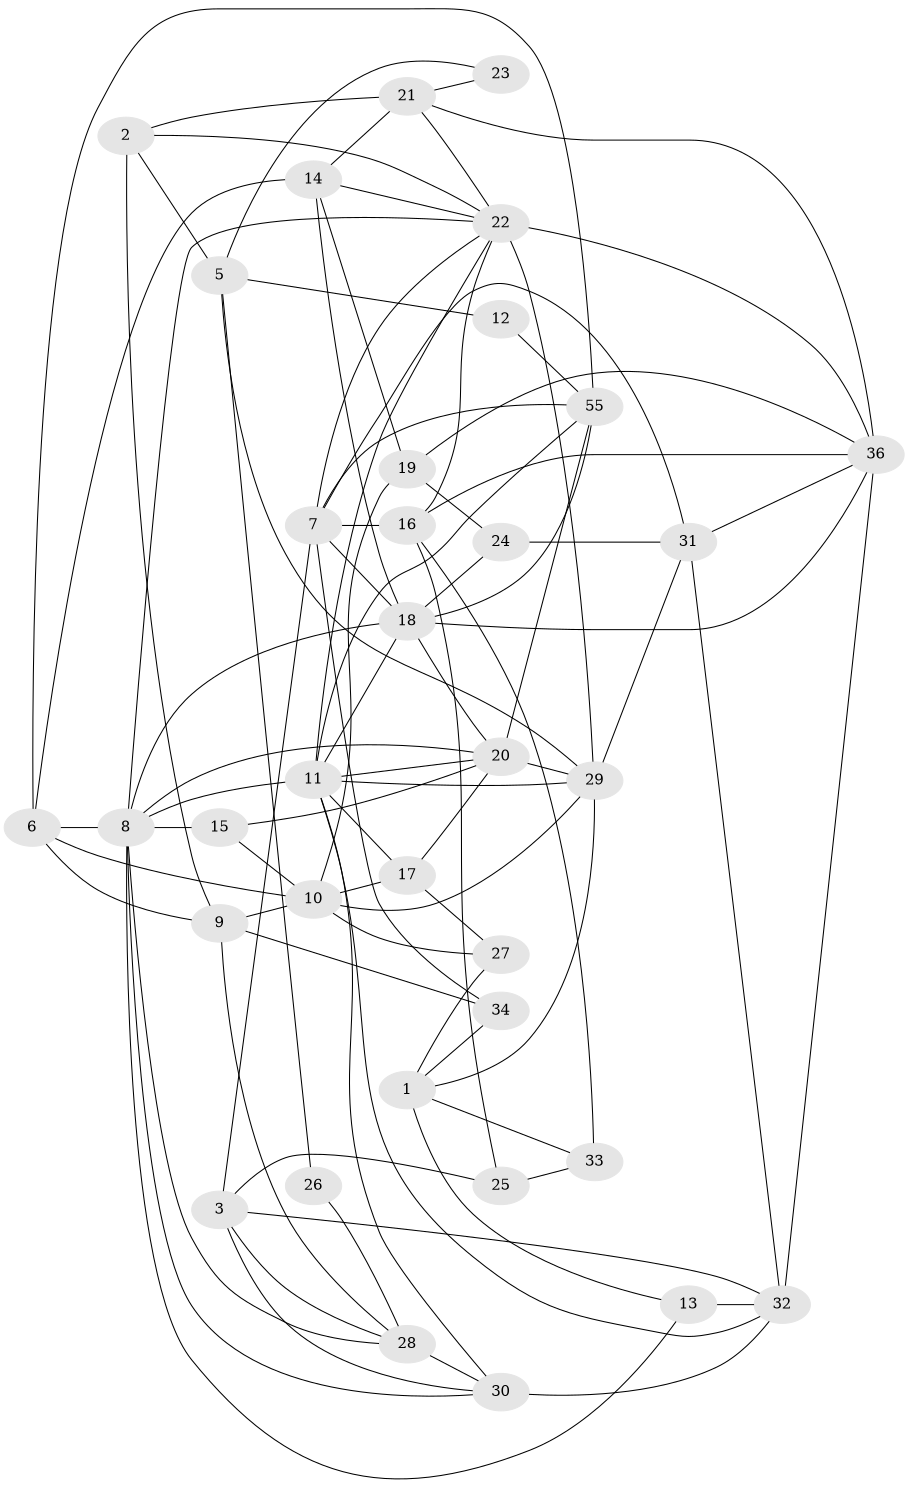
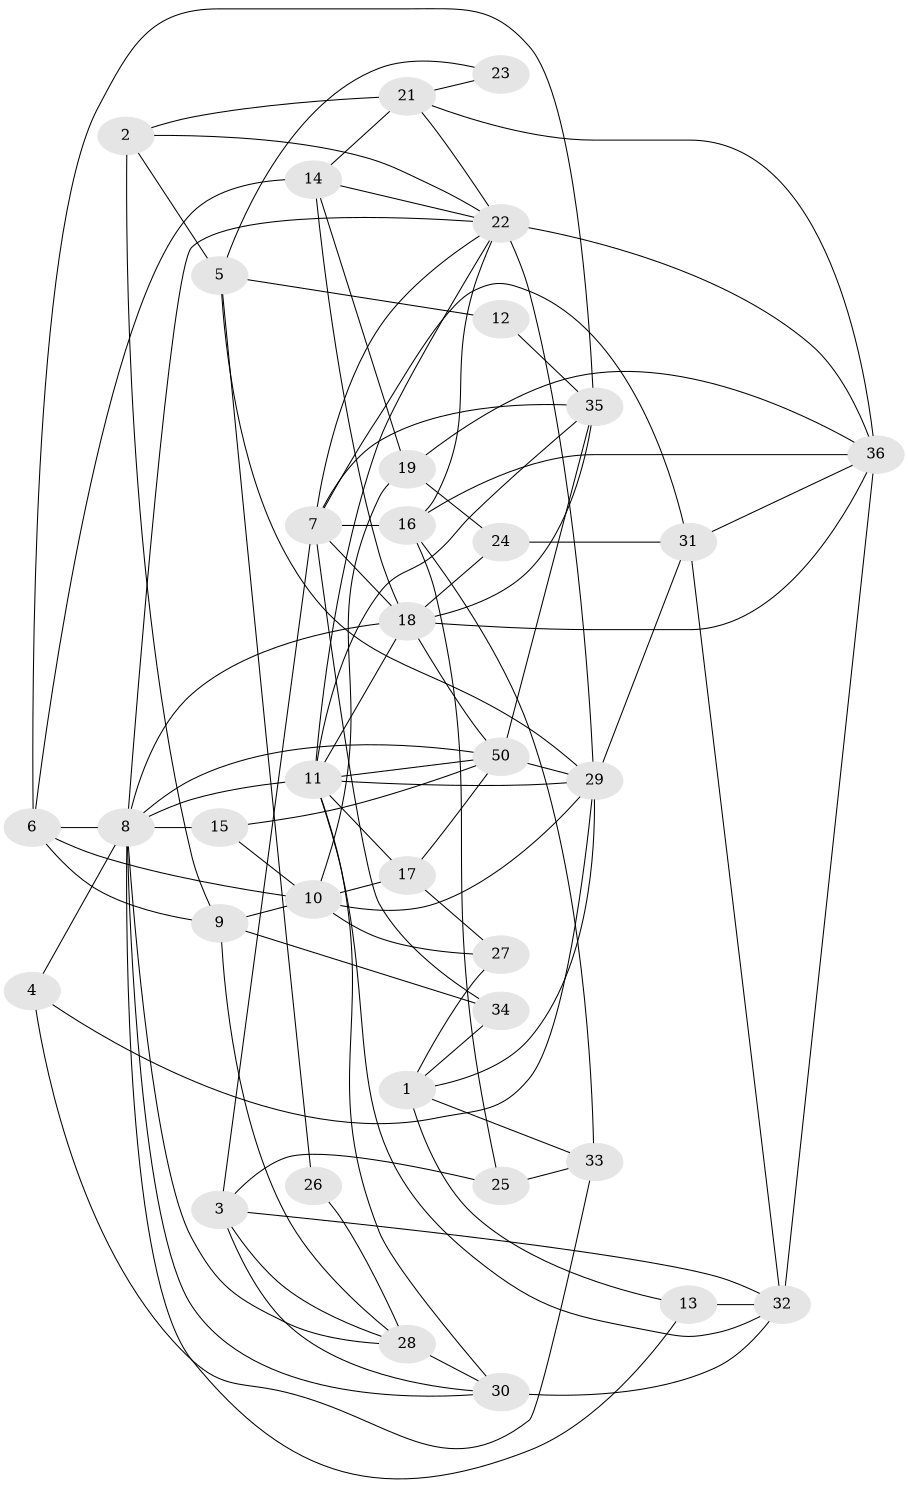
(595, 407) -> (595, 407)
(501, 757) -> (501, 757)
none -> (32, 991)
